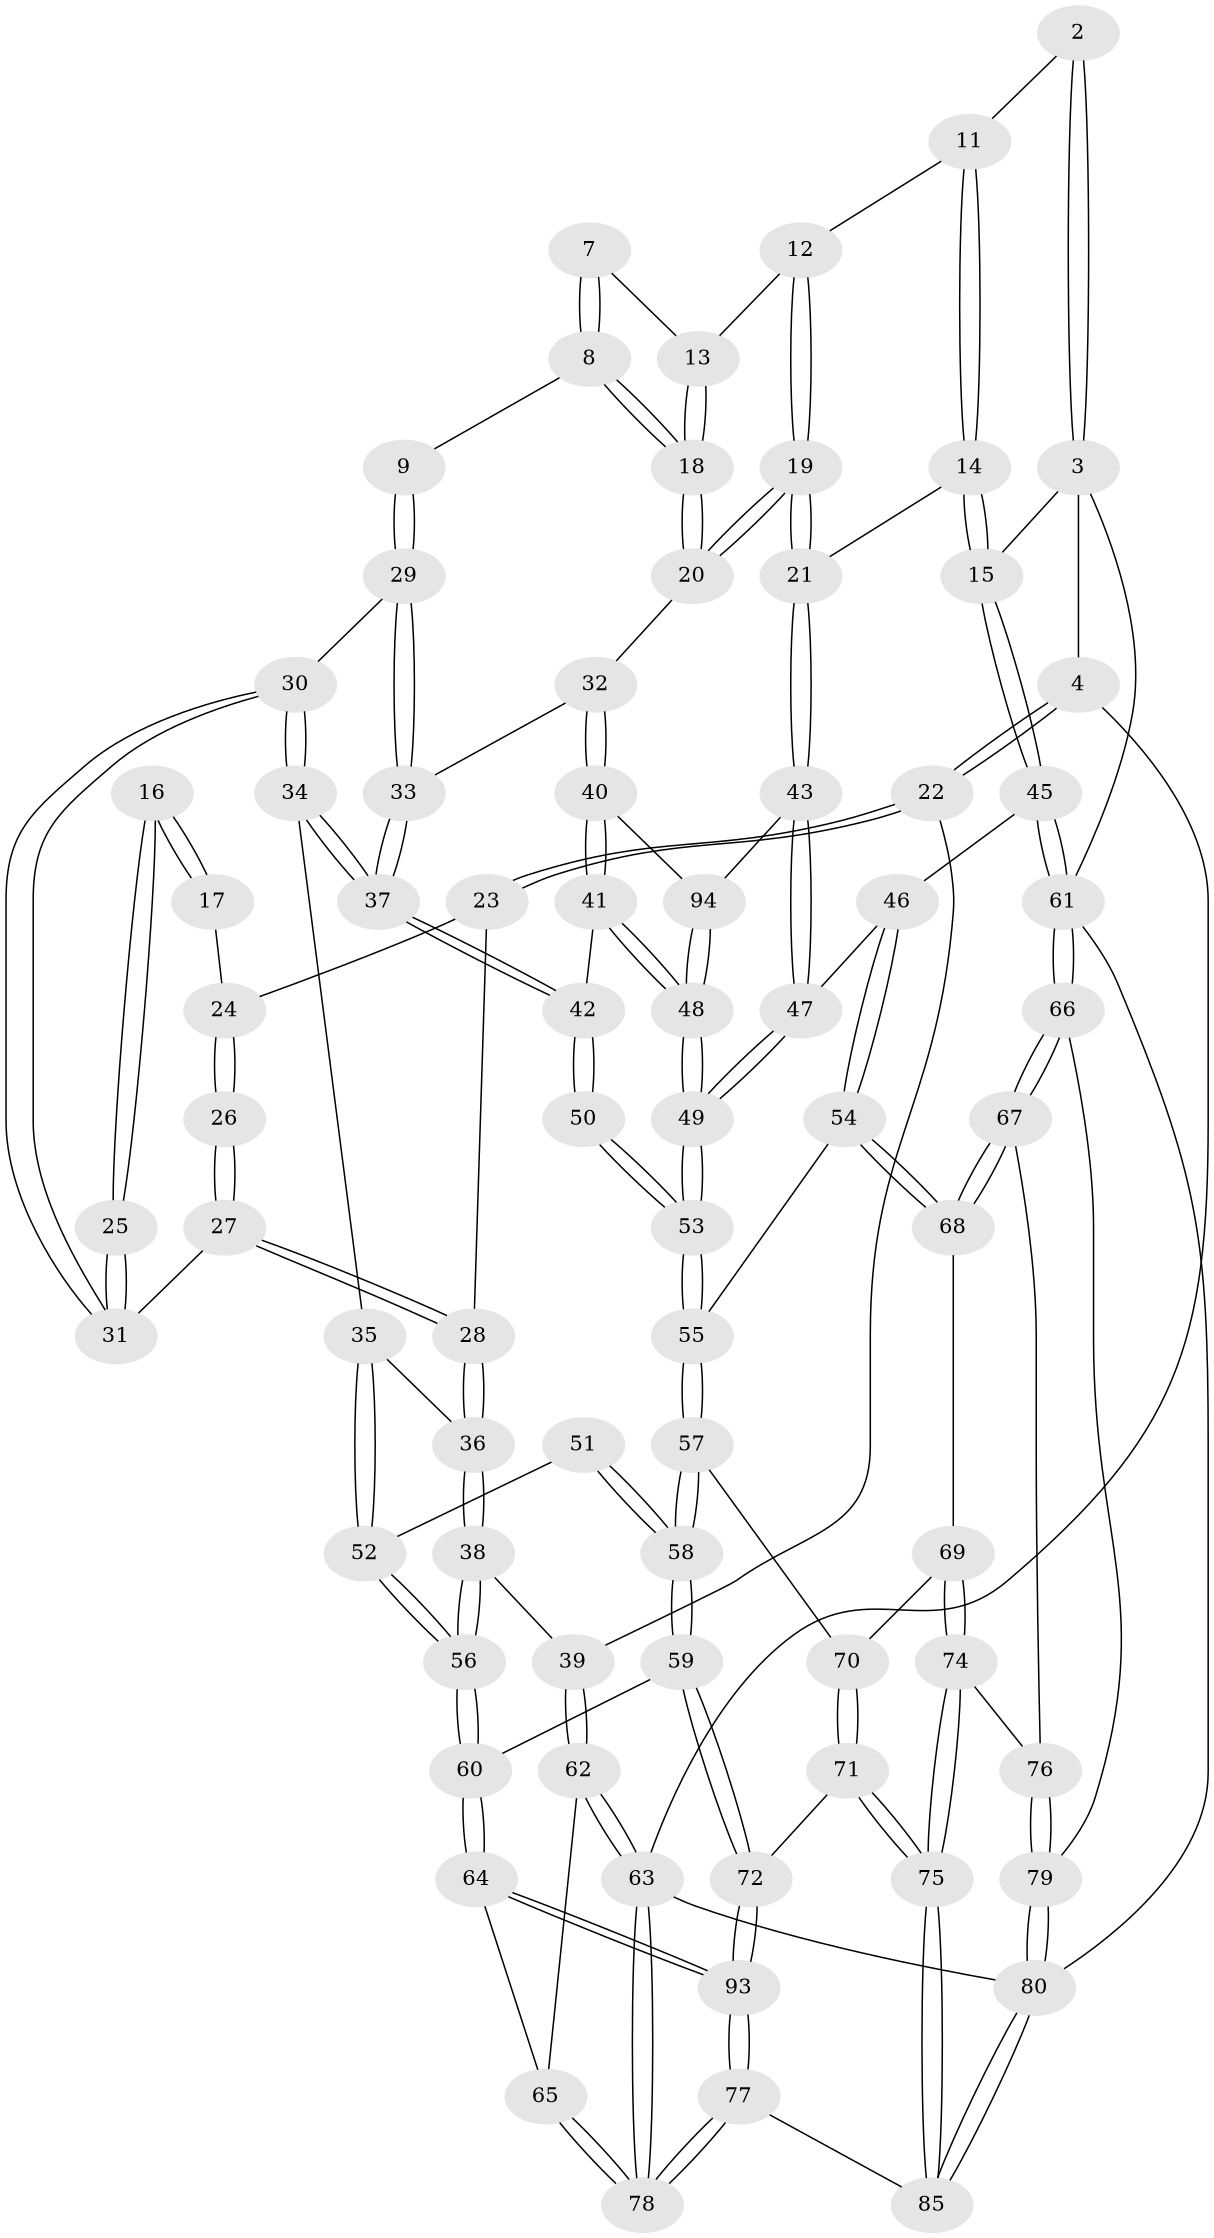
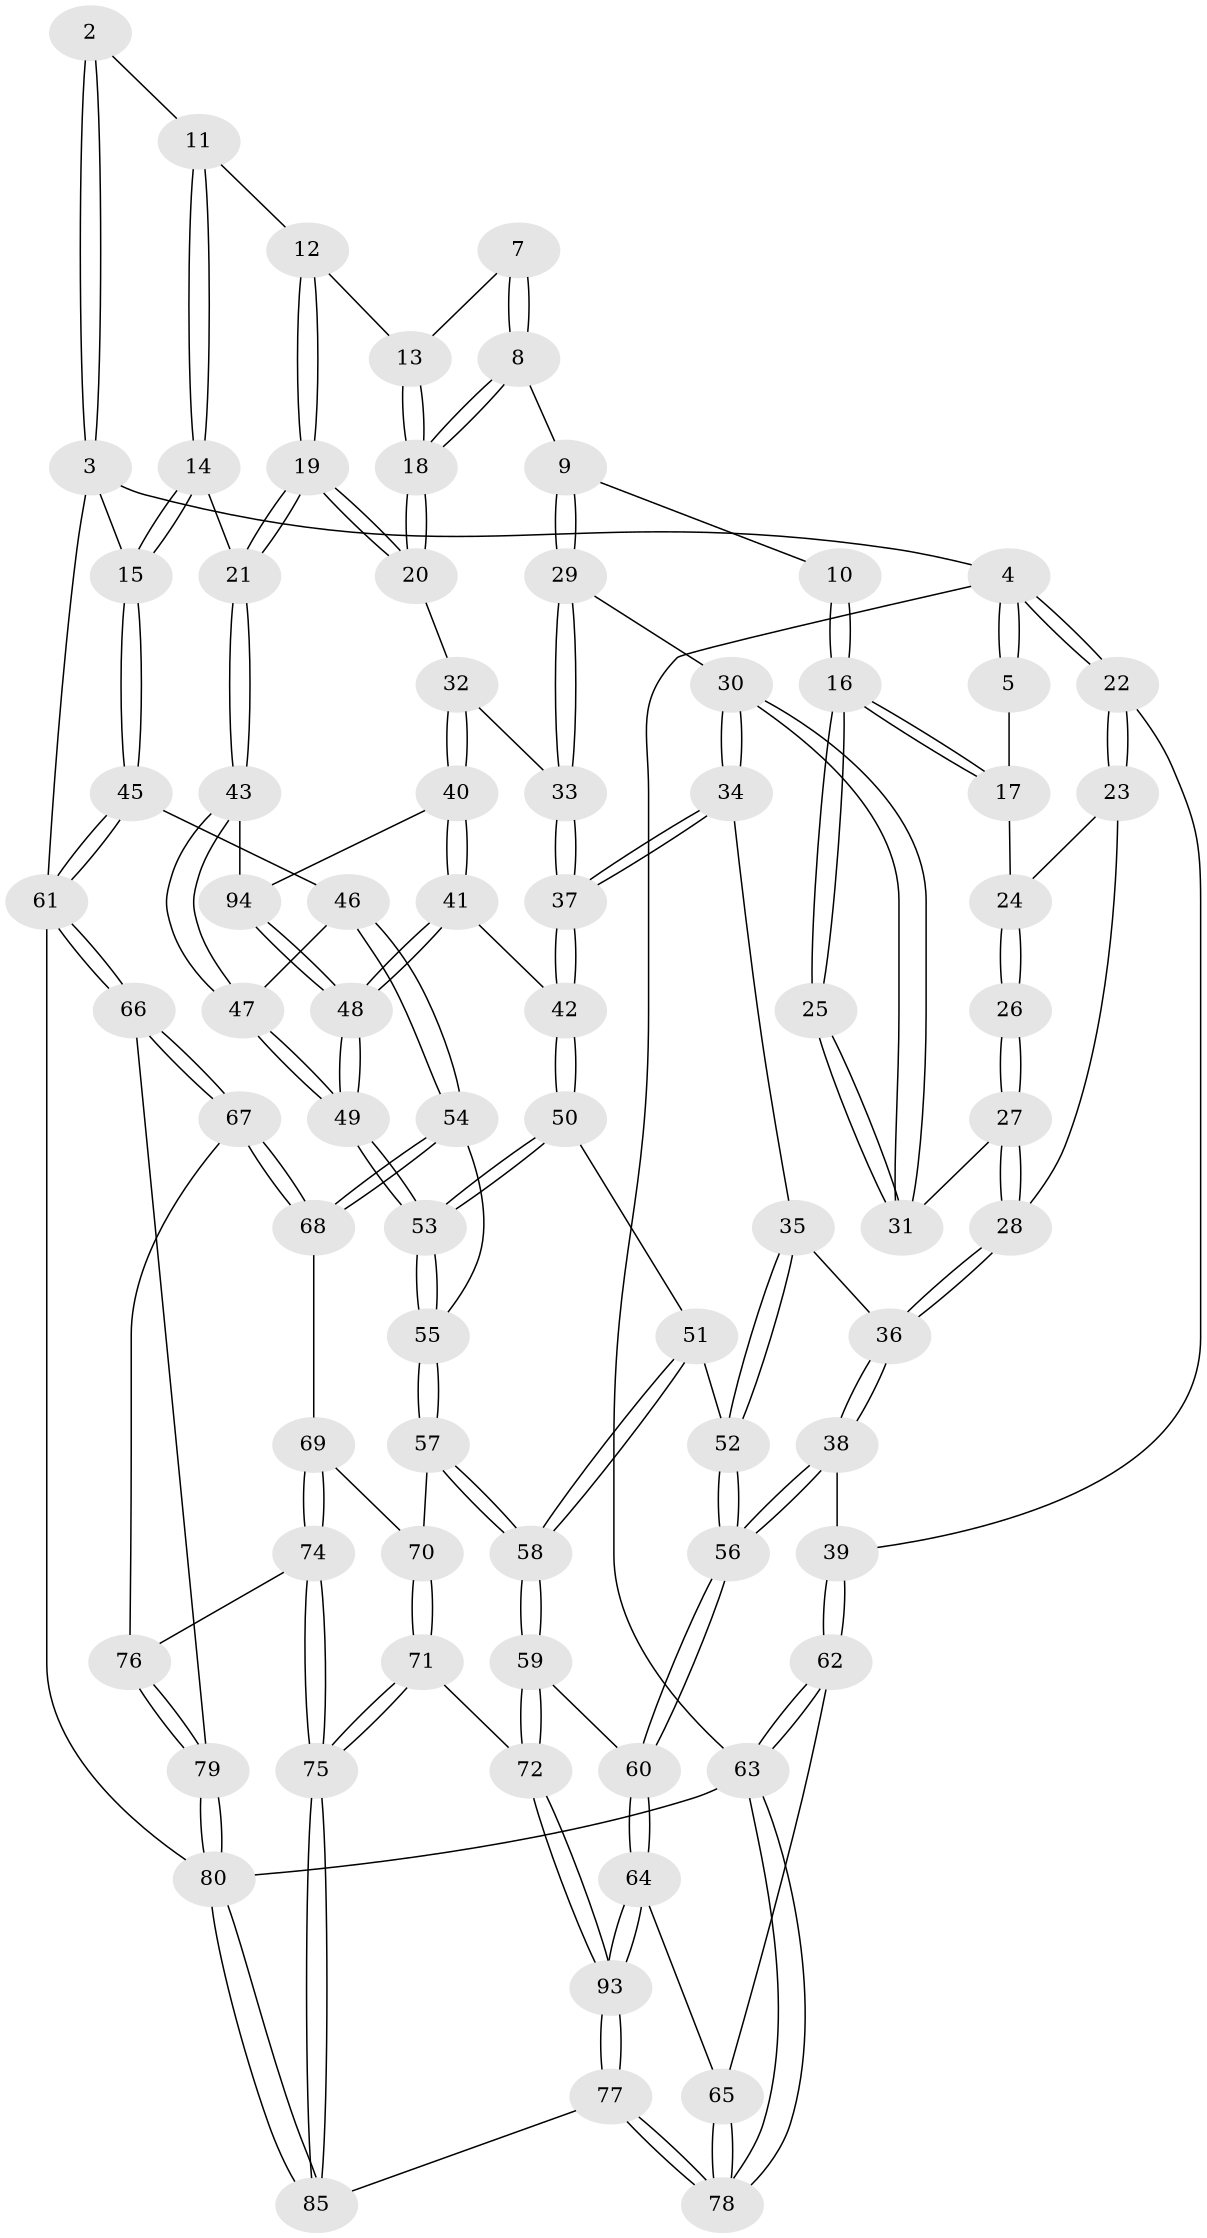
none -> (840, 576)
none -> (1009, 685)
none -> (624, 1215)
